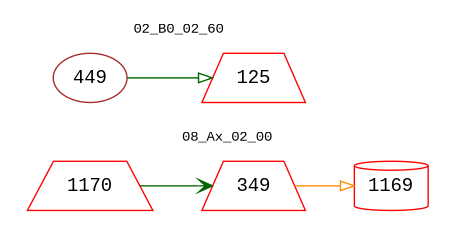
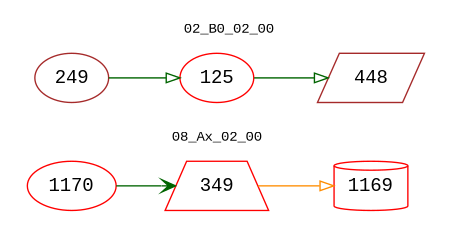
(179, 29) -> (230, 29)
(90, 78) -> (72, 78)
(254, 78) -> (217, 78)
none -> (371, 78)
(90, 186) -> (72, 186)
